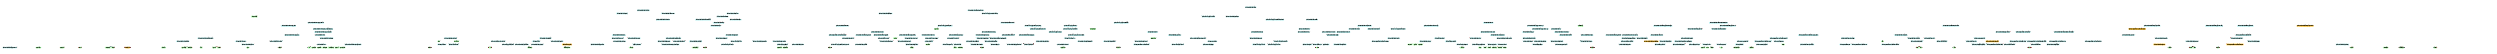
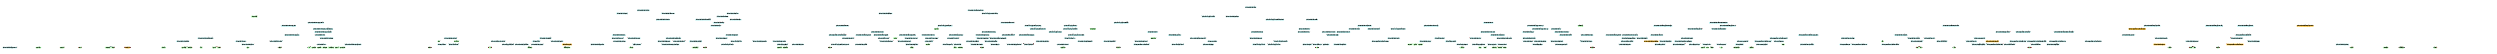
(1489, 48) -> none
